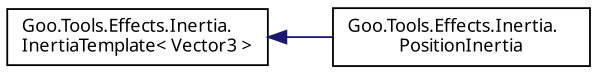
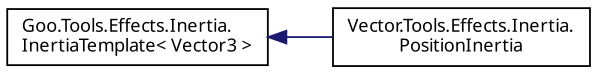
(461, 37) -> (461, 37)
